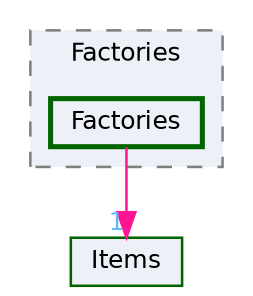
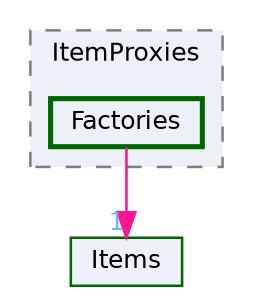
(126, 54) -> (126, 54)
